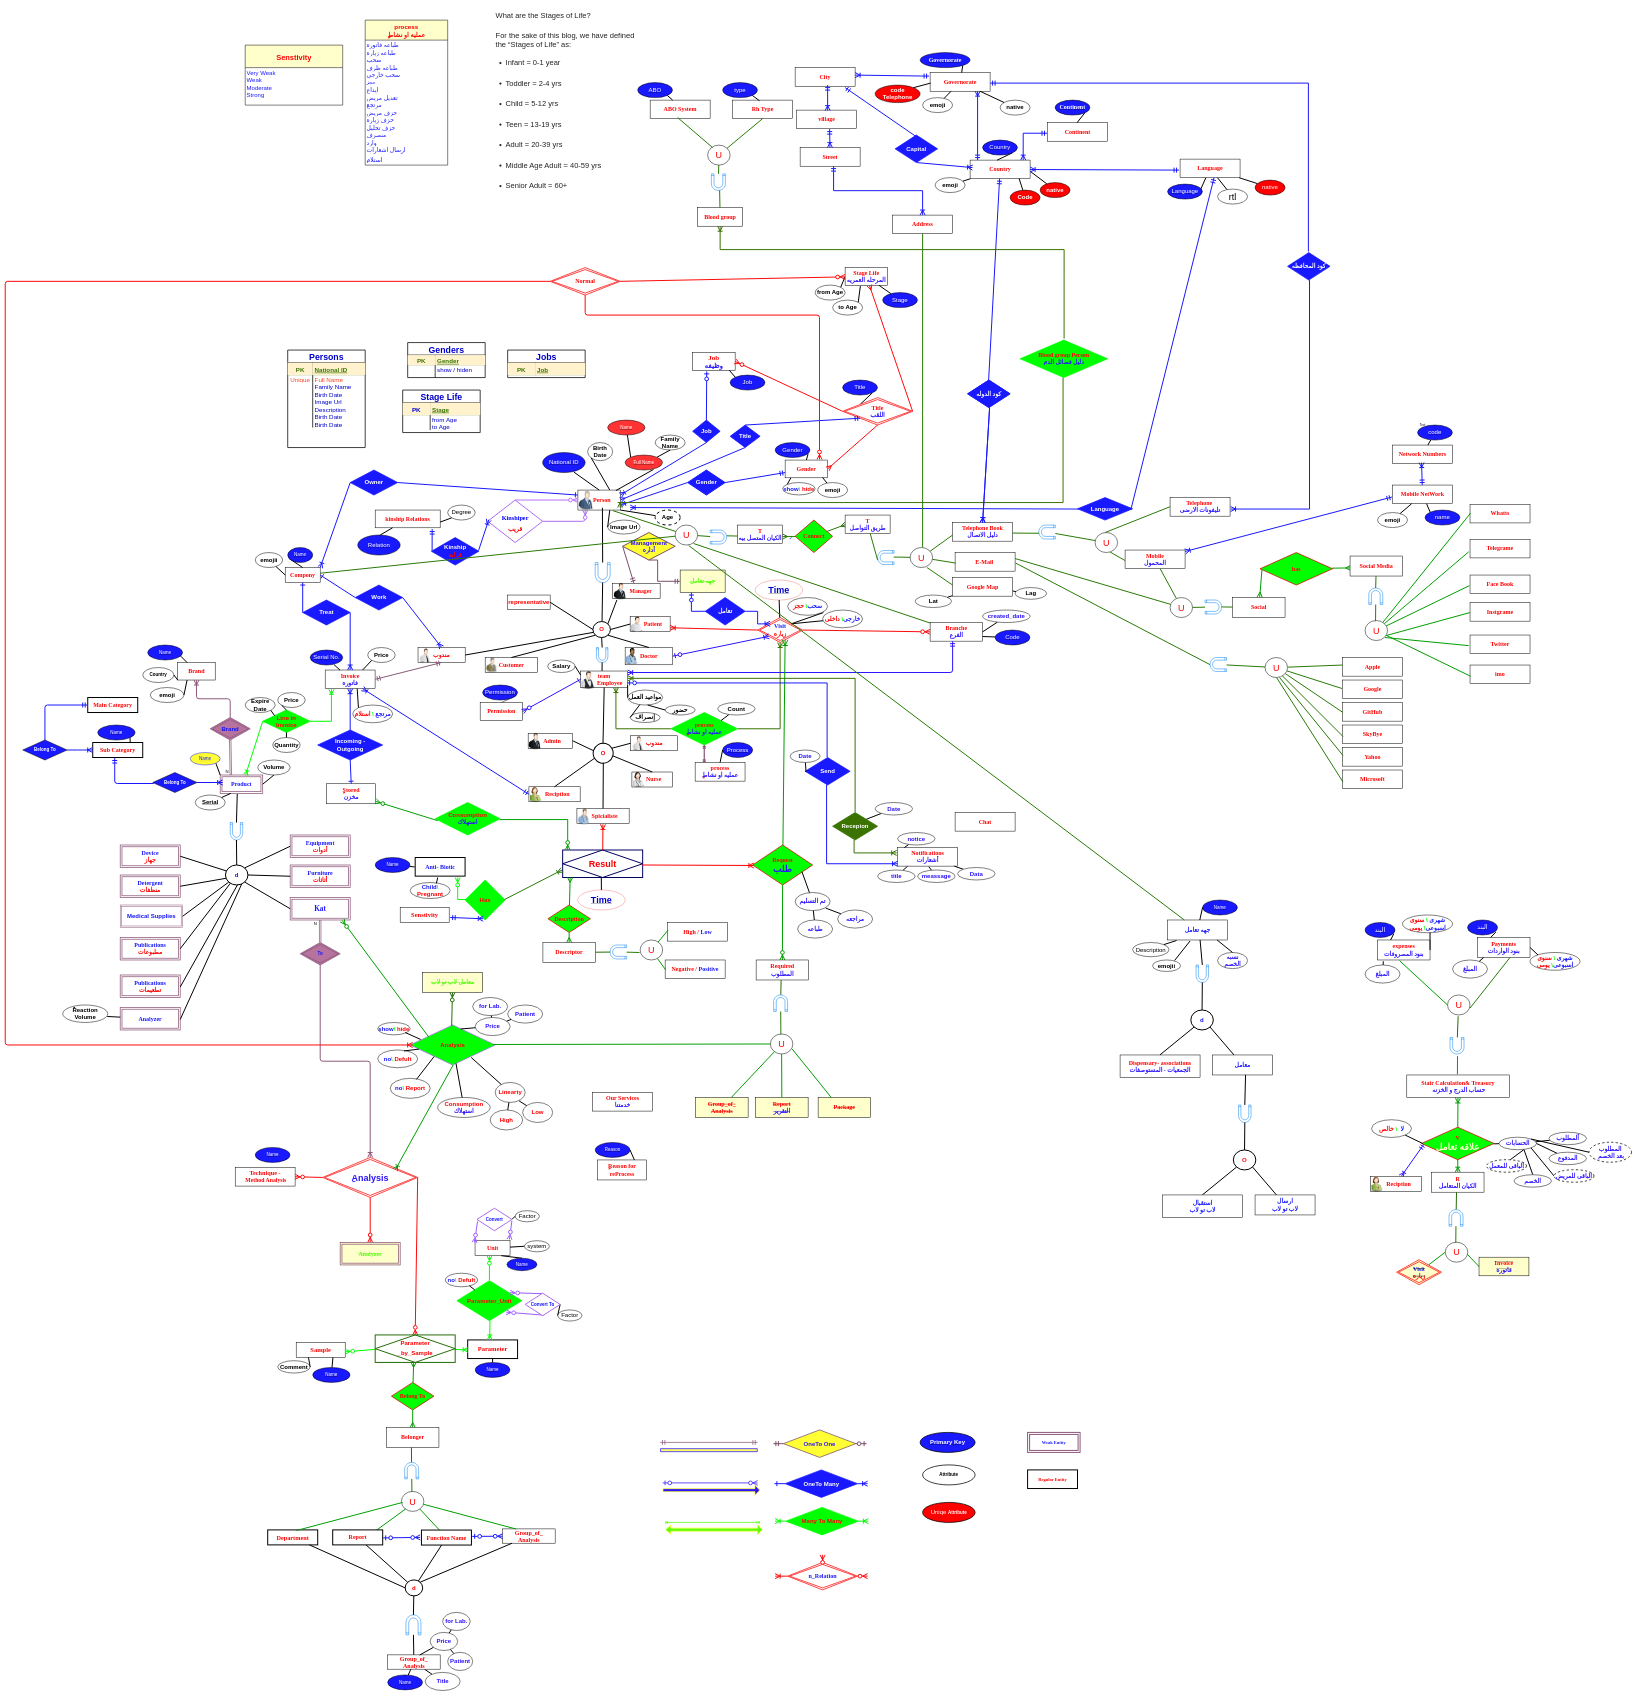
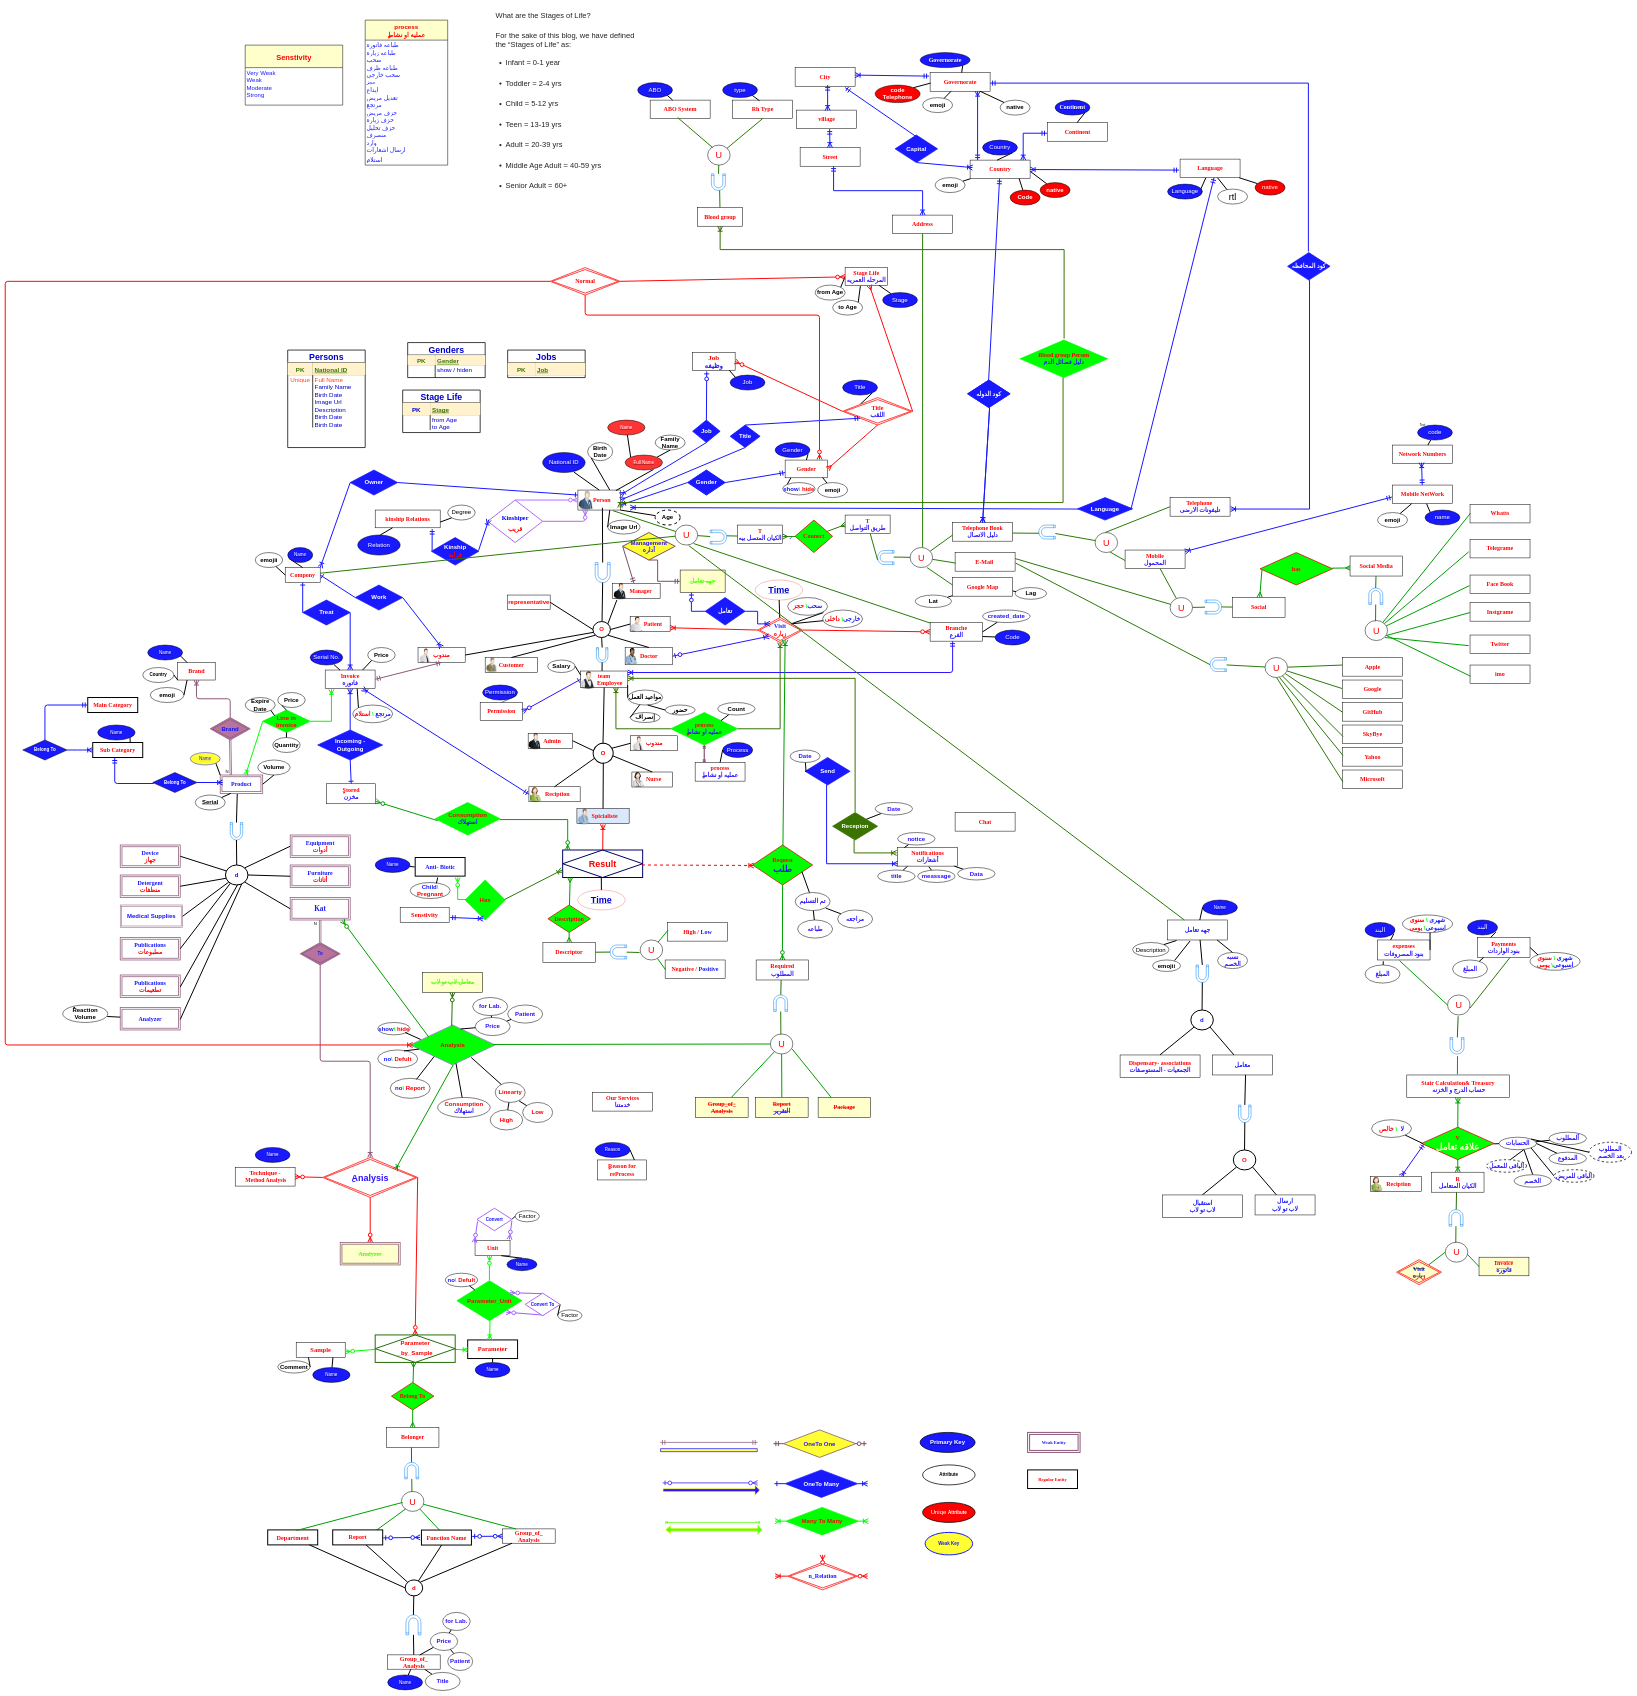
(770, 683) -> none
(603, 816) -> (603, 816)
(695, 865) -> (695, 865)
(537, 1246) -> none
(517, 1247) -> none
none -> (949, 1544)
